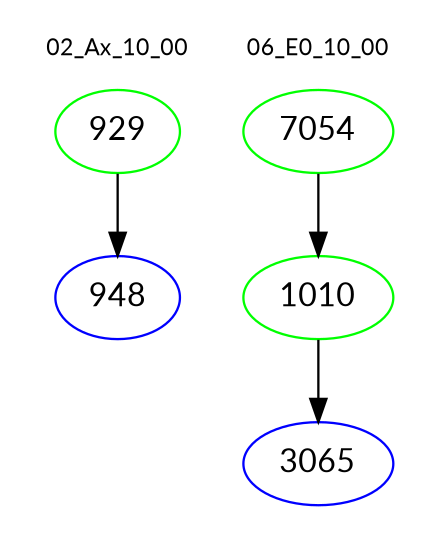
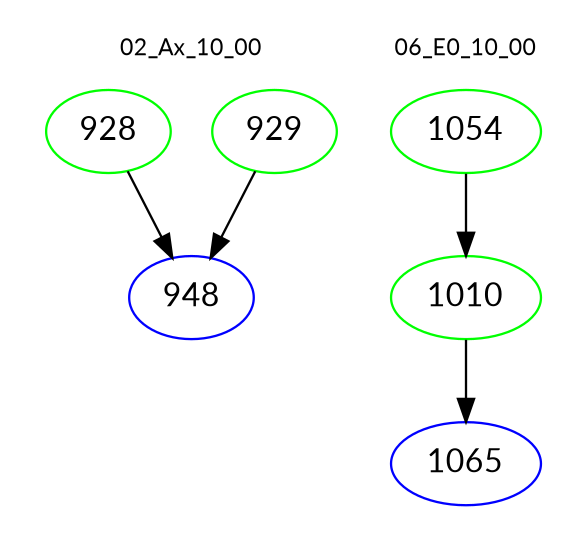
none -> (108, 131)
(318, 131) -> (466, 131)
(318, 464) -> (466, 464)
